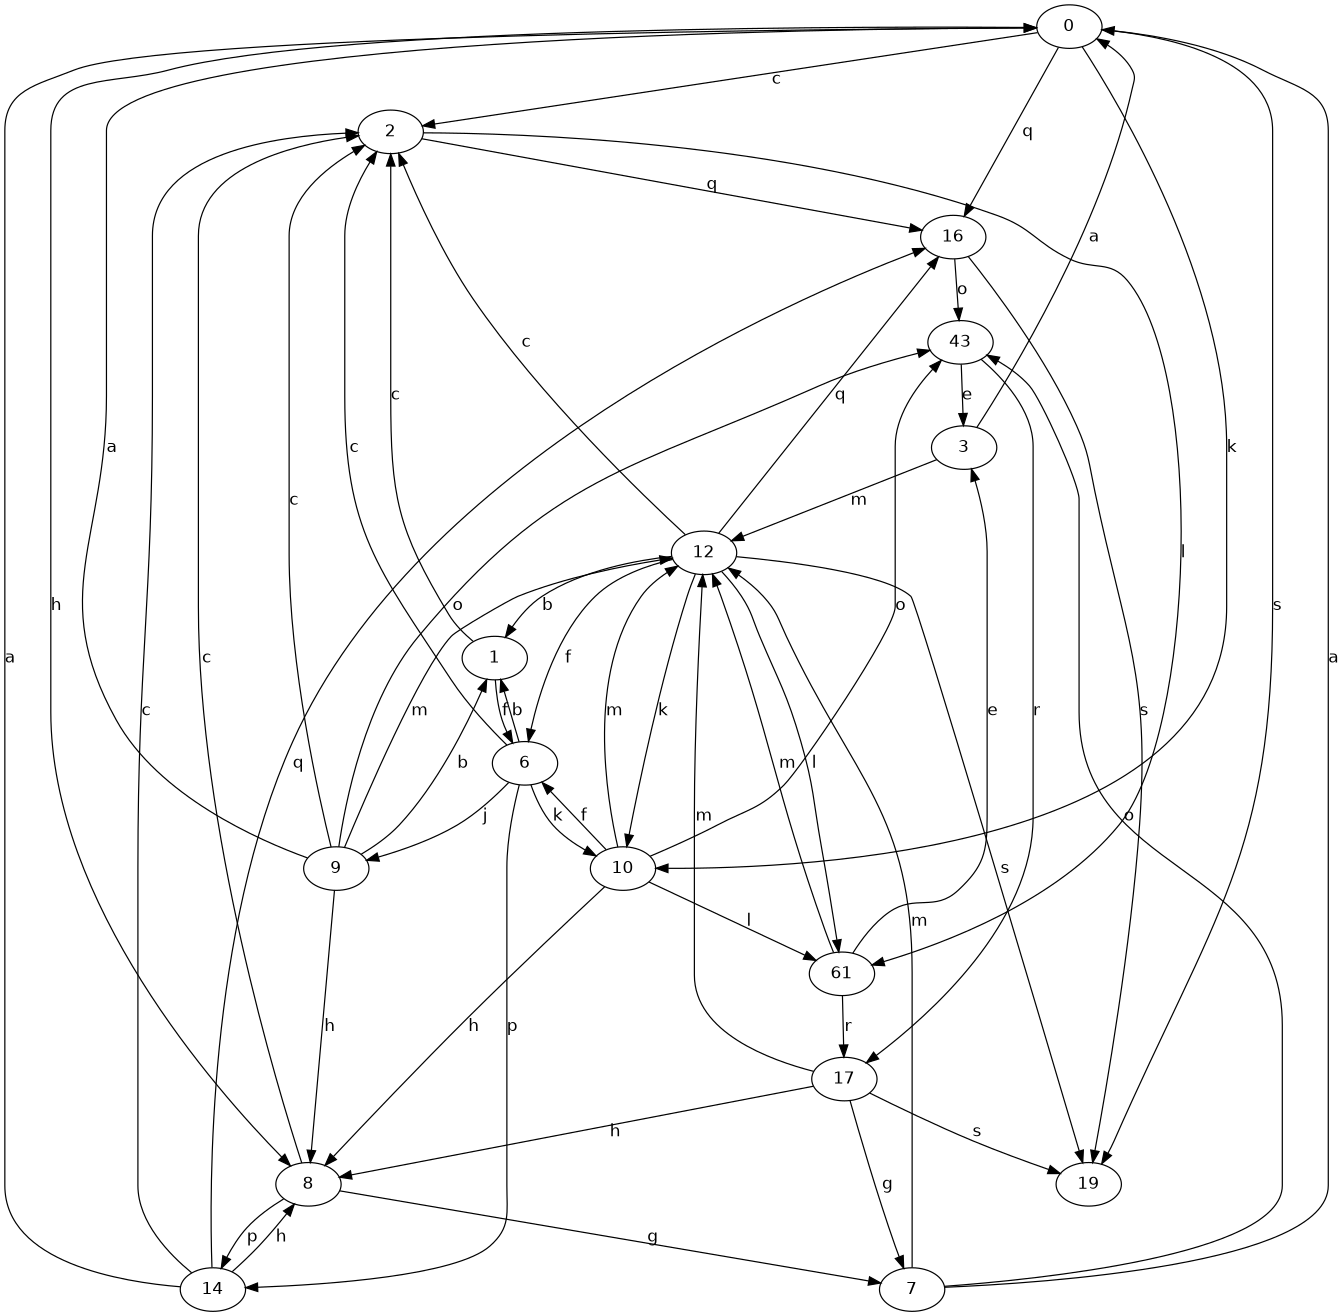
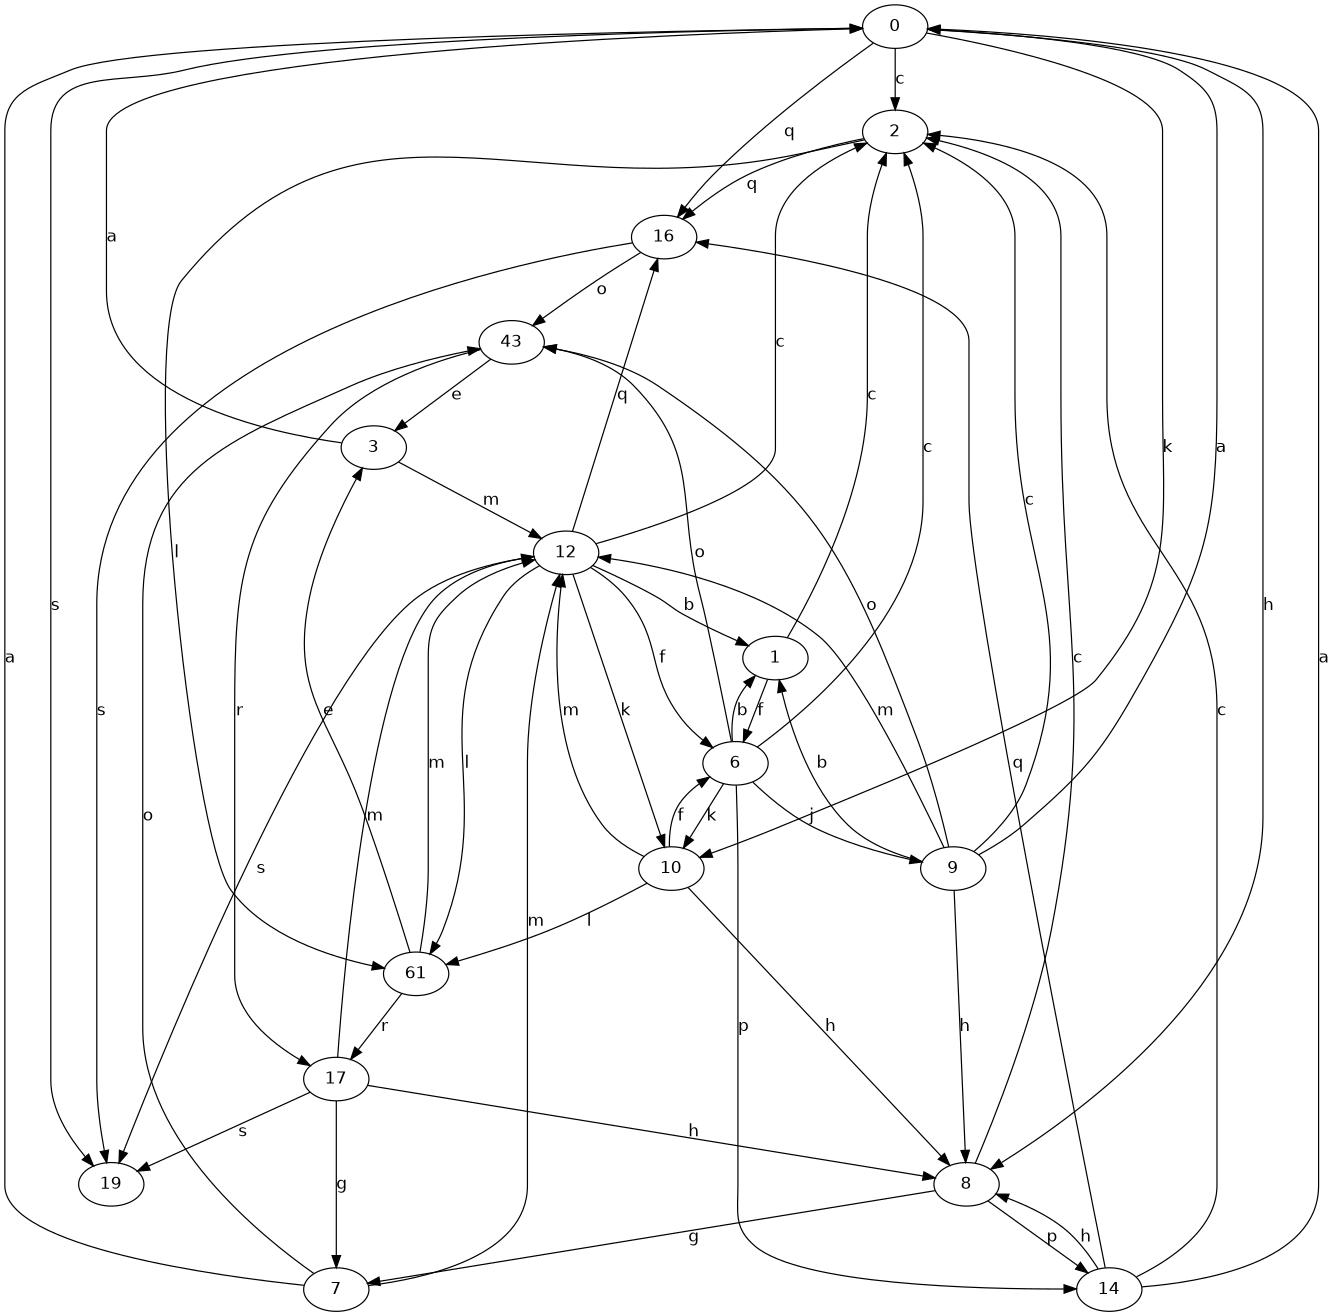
(871, 658) -> (688, 527)
